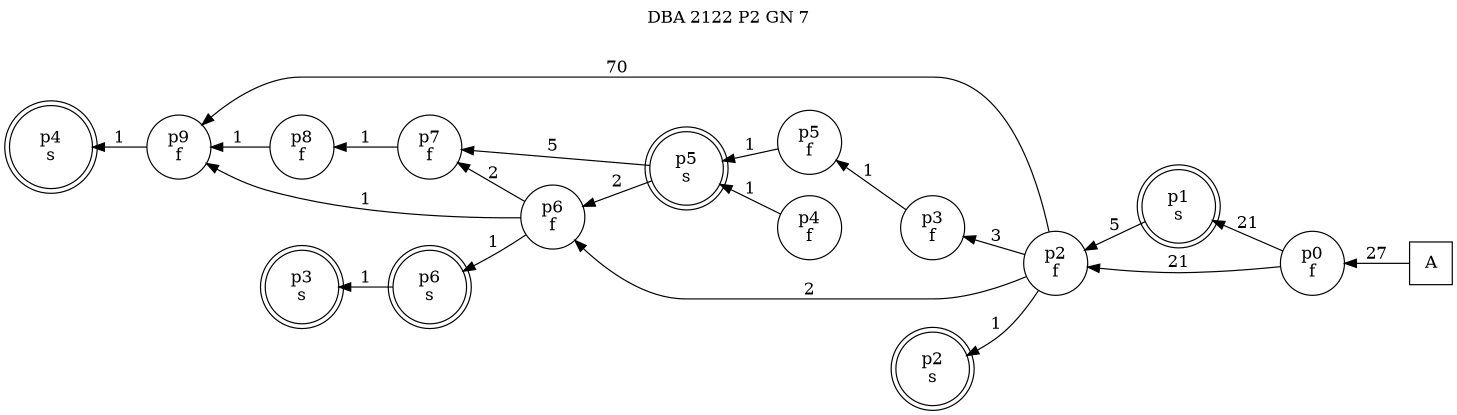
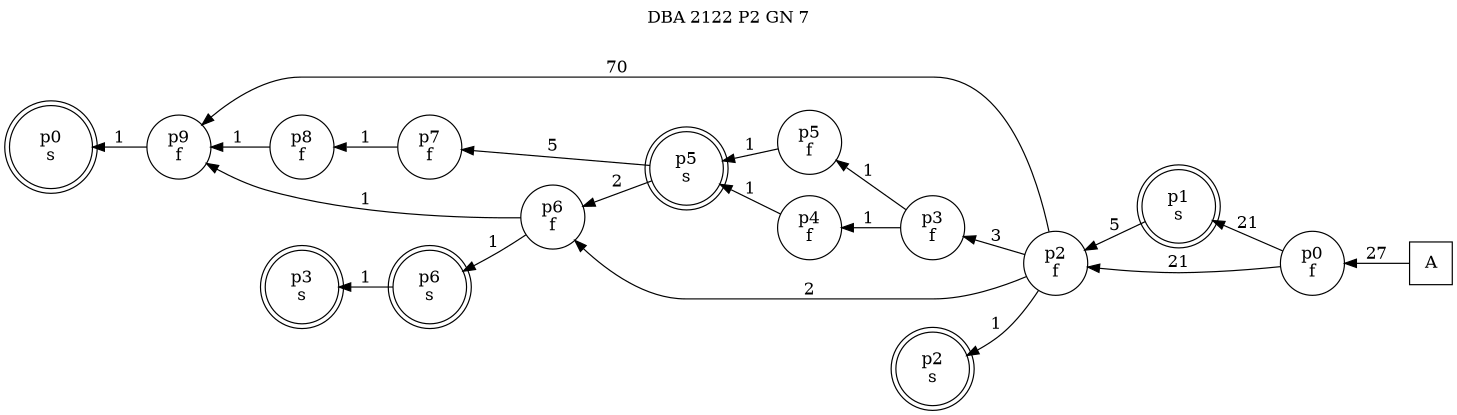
(51, 147) -> (51, 147)
(496, 185) -> none
none -> (877, 228)
